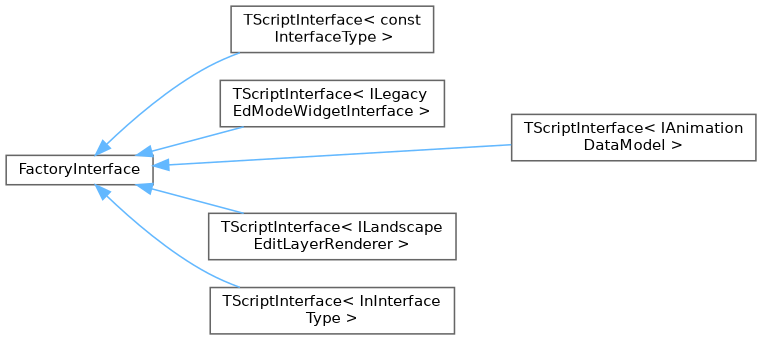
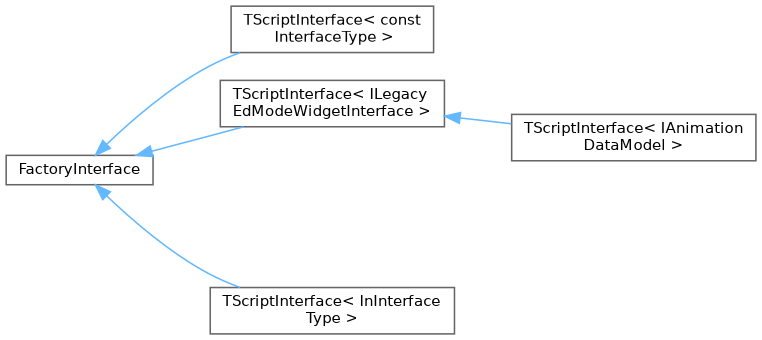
(340, 155) -> (486, 121)
(332, 237) -> none
